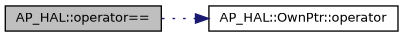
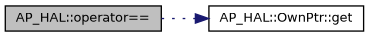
(303, 19) -> (286, 19)
